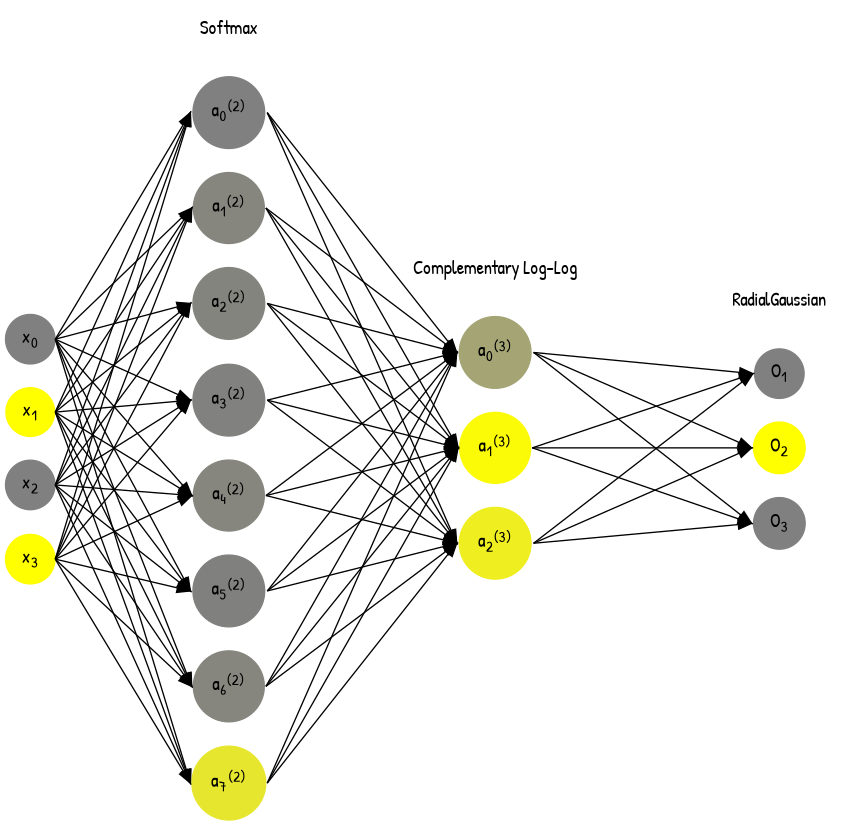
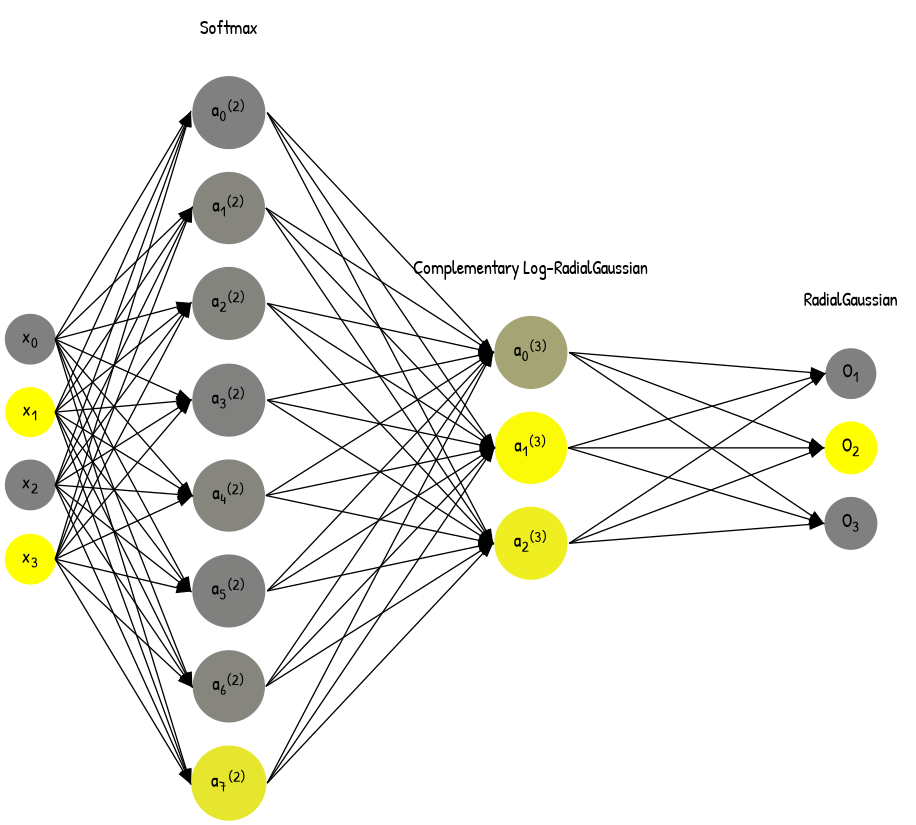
(495, 269) -> (531, 269)
